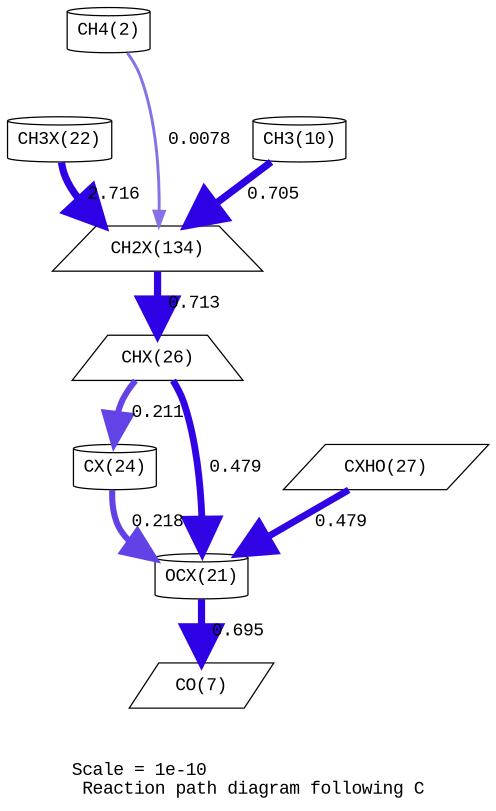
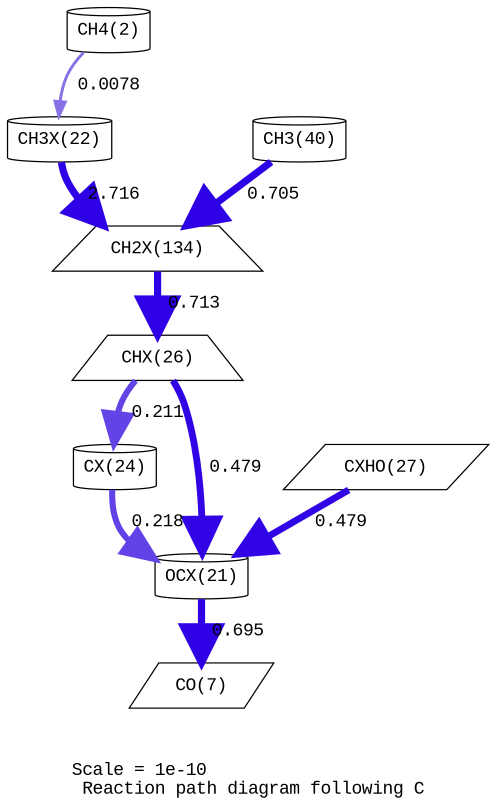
(154, 129) -> (67, 75)
(299, 139) -> (299, 139)
